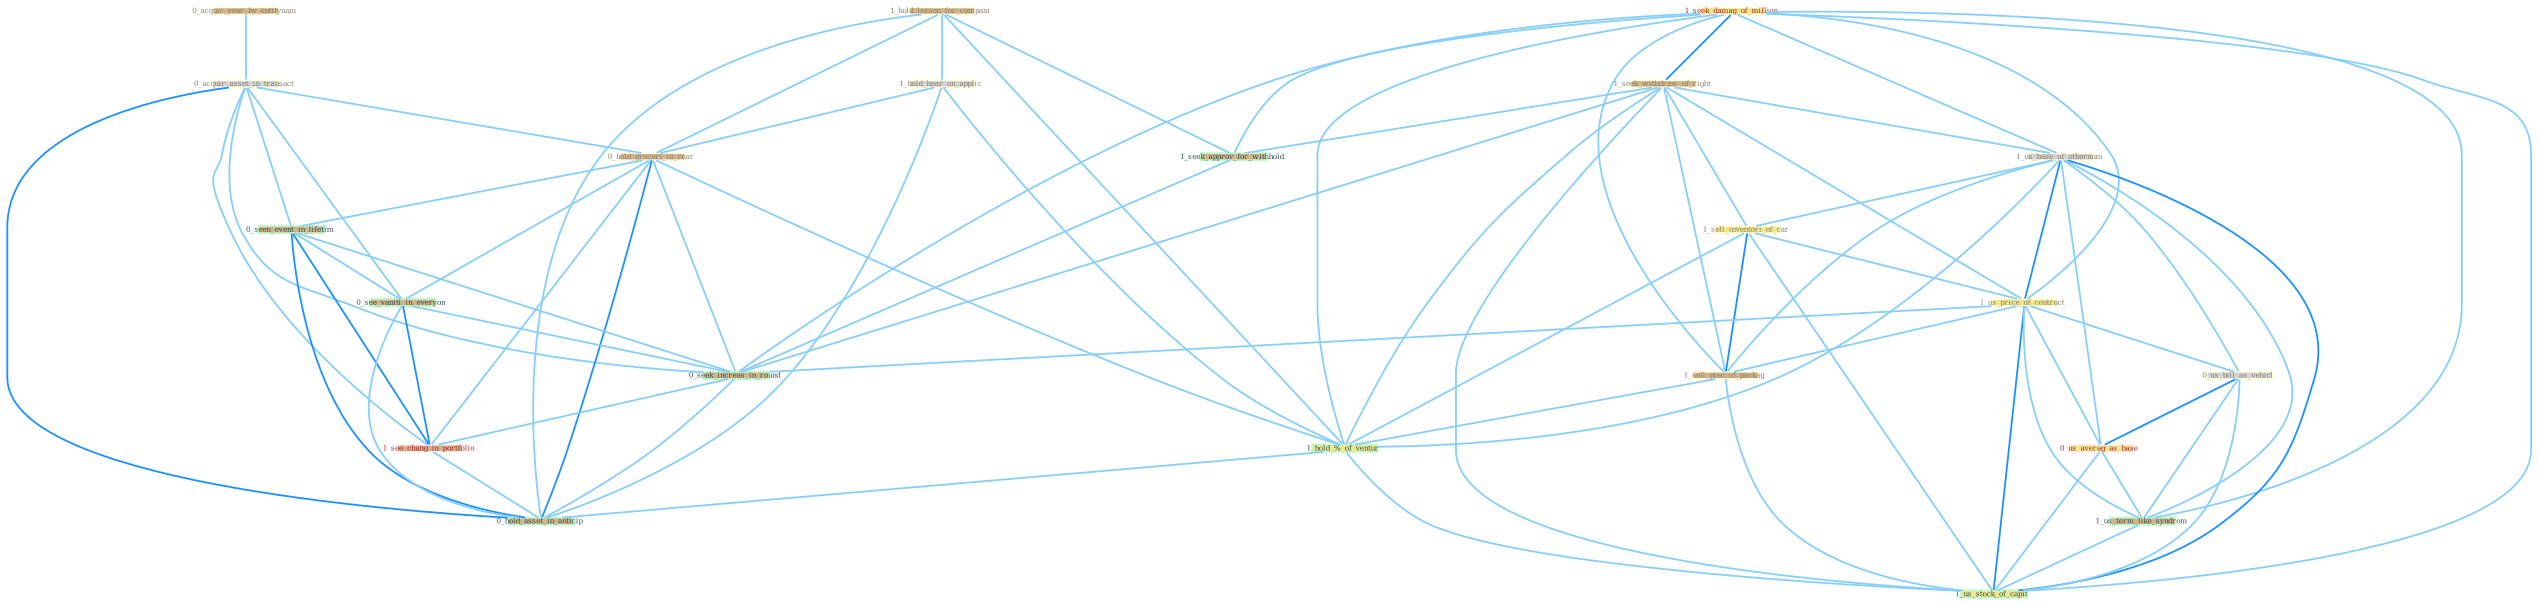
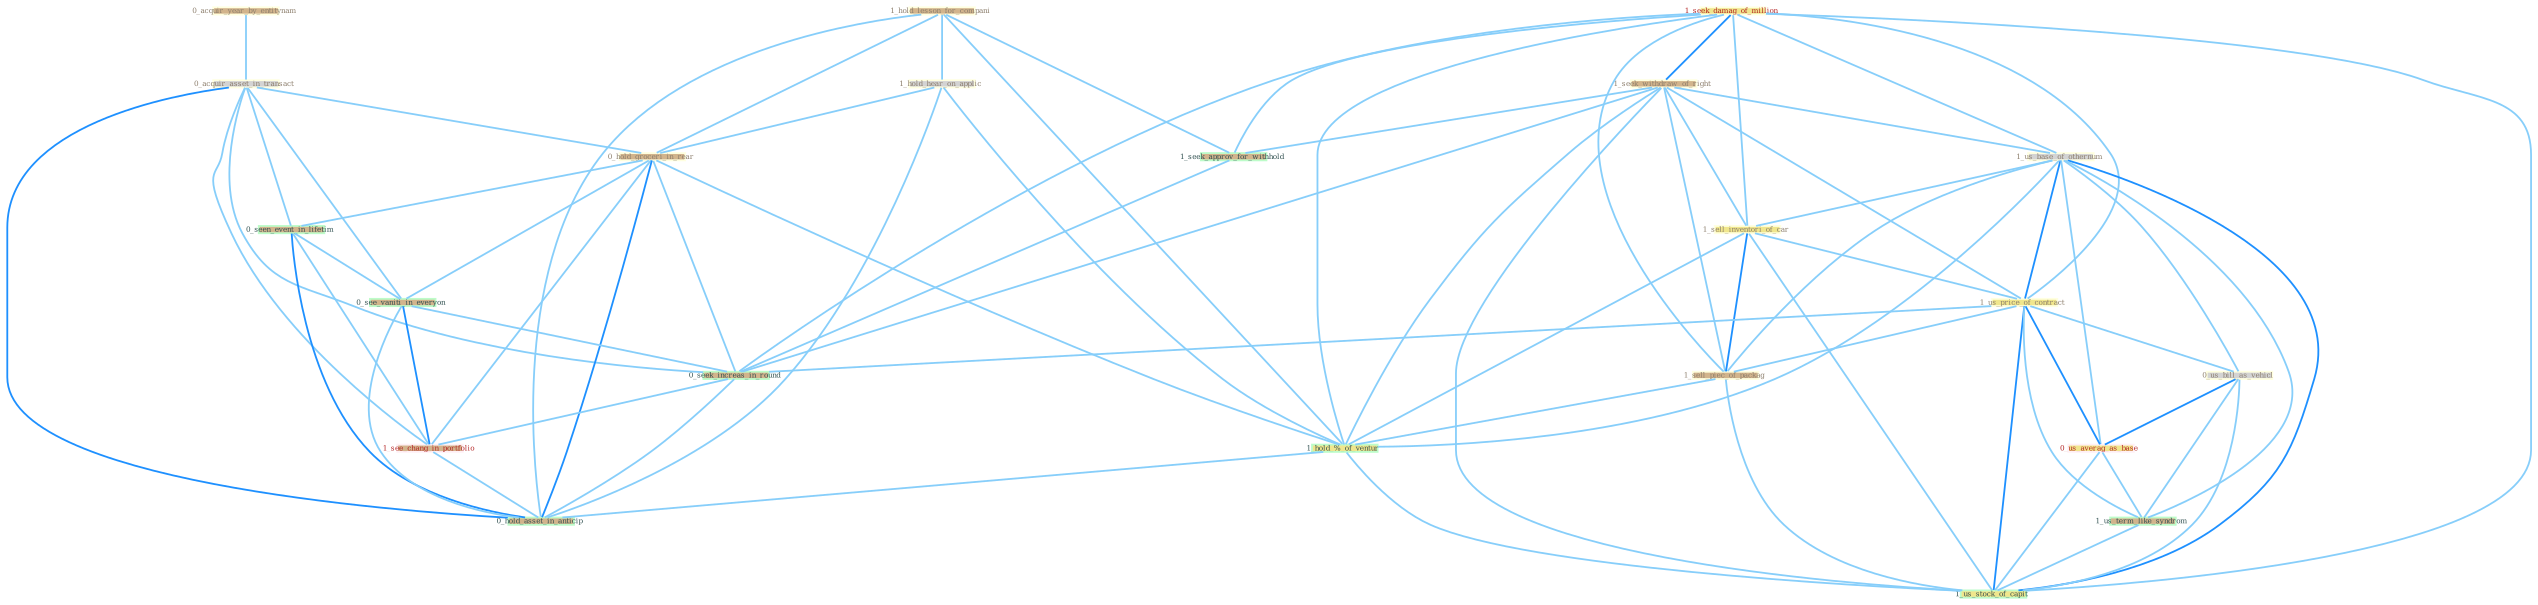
(2402, 88) -> (1740, 115)
(514, 303) -> none
(361, 339) -> (361, 339)
(2063, 375) -> (2063, 375)
